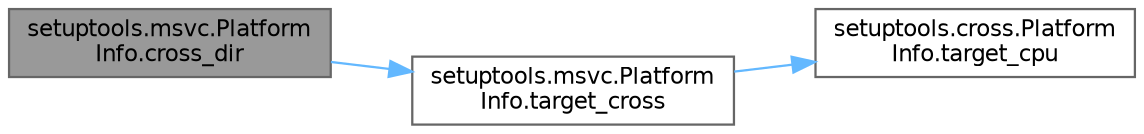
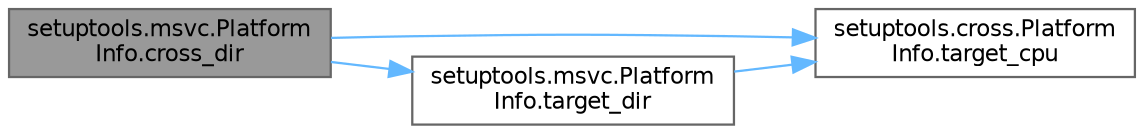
none -> (562, 35)
(573, 91) -> (573, 91)
